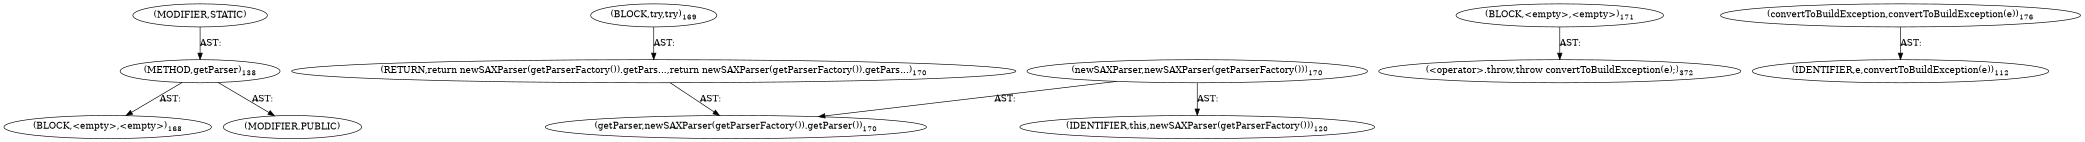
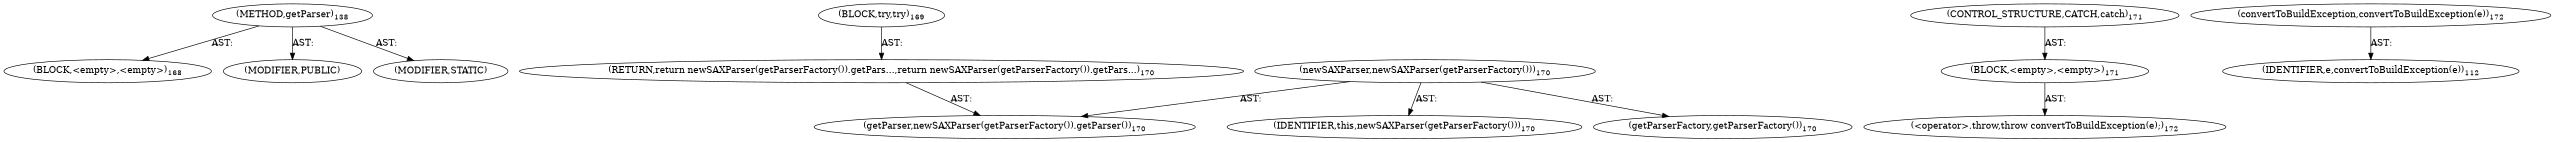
(2027, 14) -> (2497, 14)
none -> (2045, 15)
(200, 40) -> (364, 42)
(1687, 70) -> (2172, 126)
(1321, 126) -> (1528, 126)
none -> (1723, 127)
